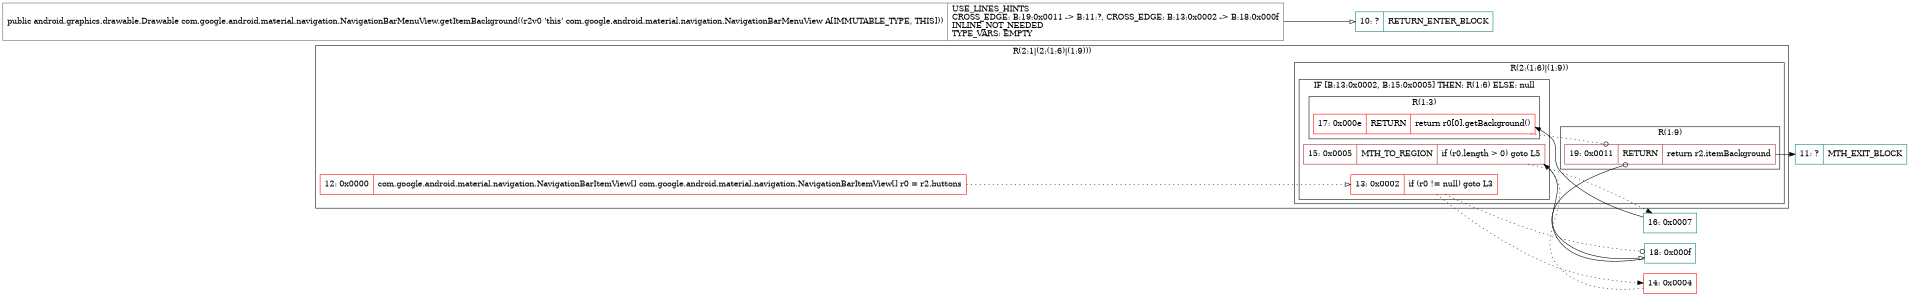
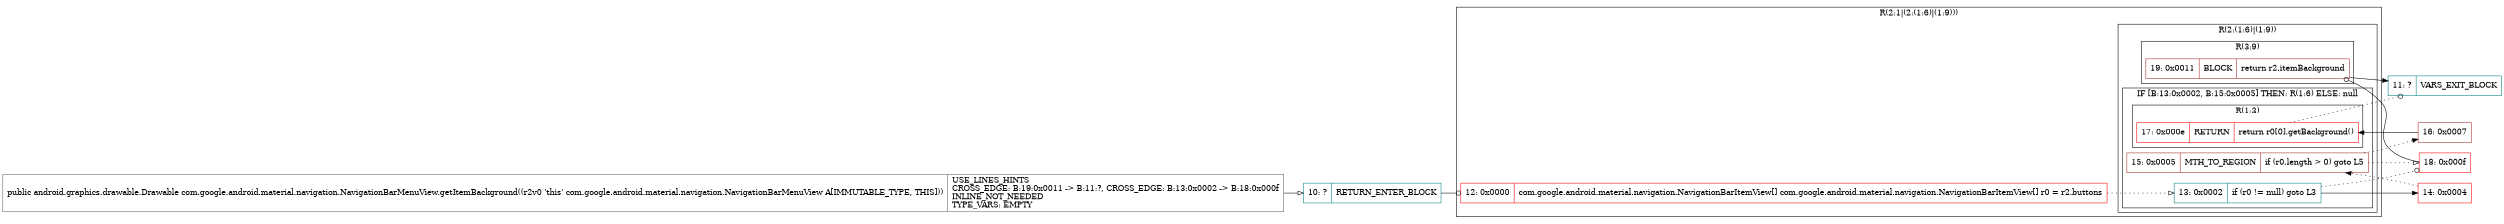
(1670, 133) -> (2248, 48)
(1567, 138) -> (2344, 110)
(1640, 154) -> (2218, 68)
(1865, 154) -> (2459, 86)
(1424, 185) -> (2248, 193)
none -> (1449, 193)
(1670, 223) -> (2445, 133)
(1567, 244) -> (2391, 163)
(1670, 253) -> (2445, 163)
(1530, 255) -> (2367, 193)
